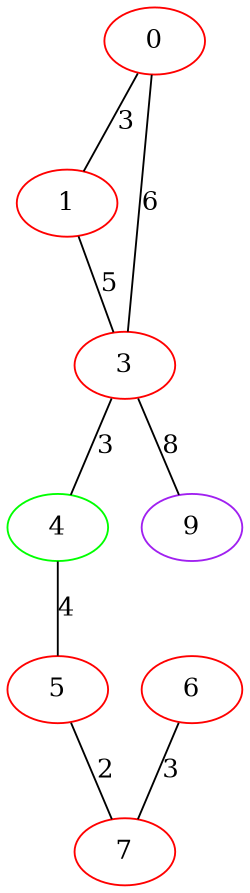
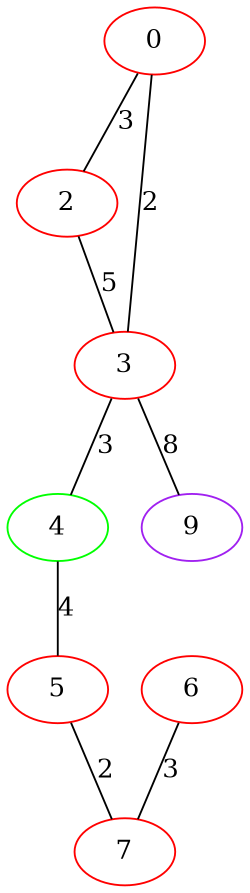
(67, 203) -> (67, 203)
(151, 203) -> (151, 203)
